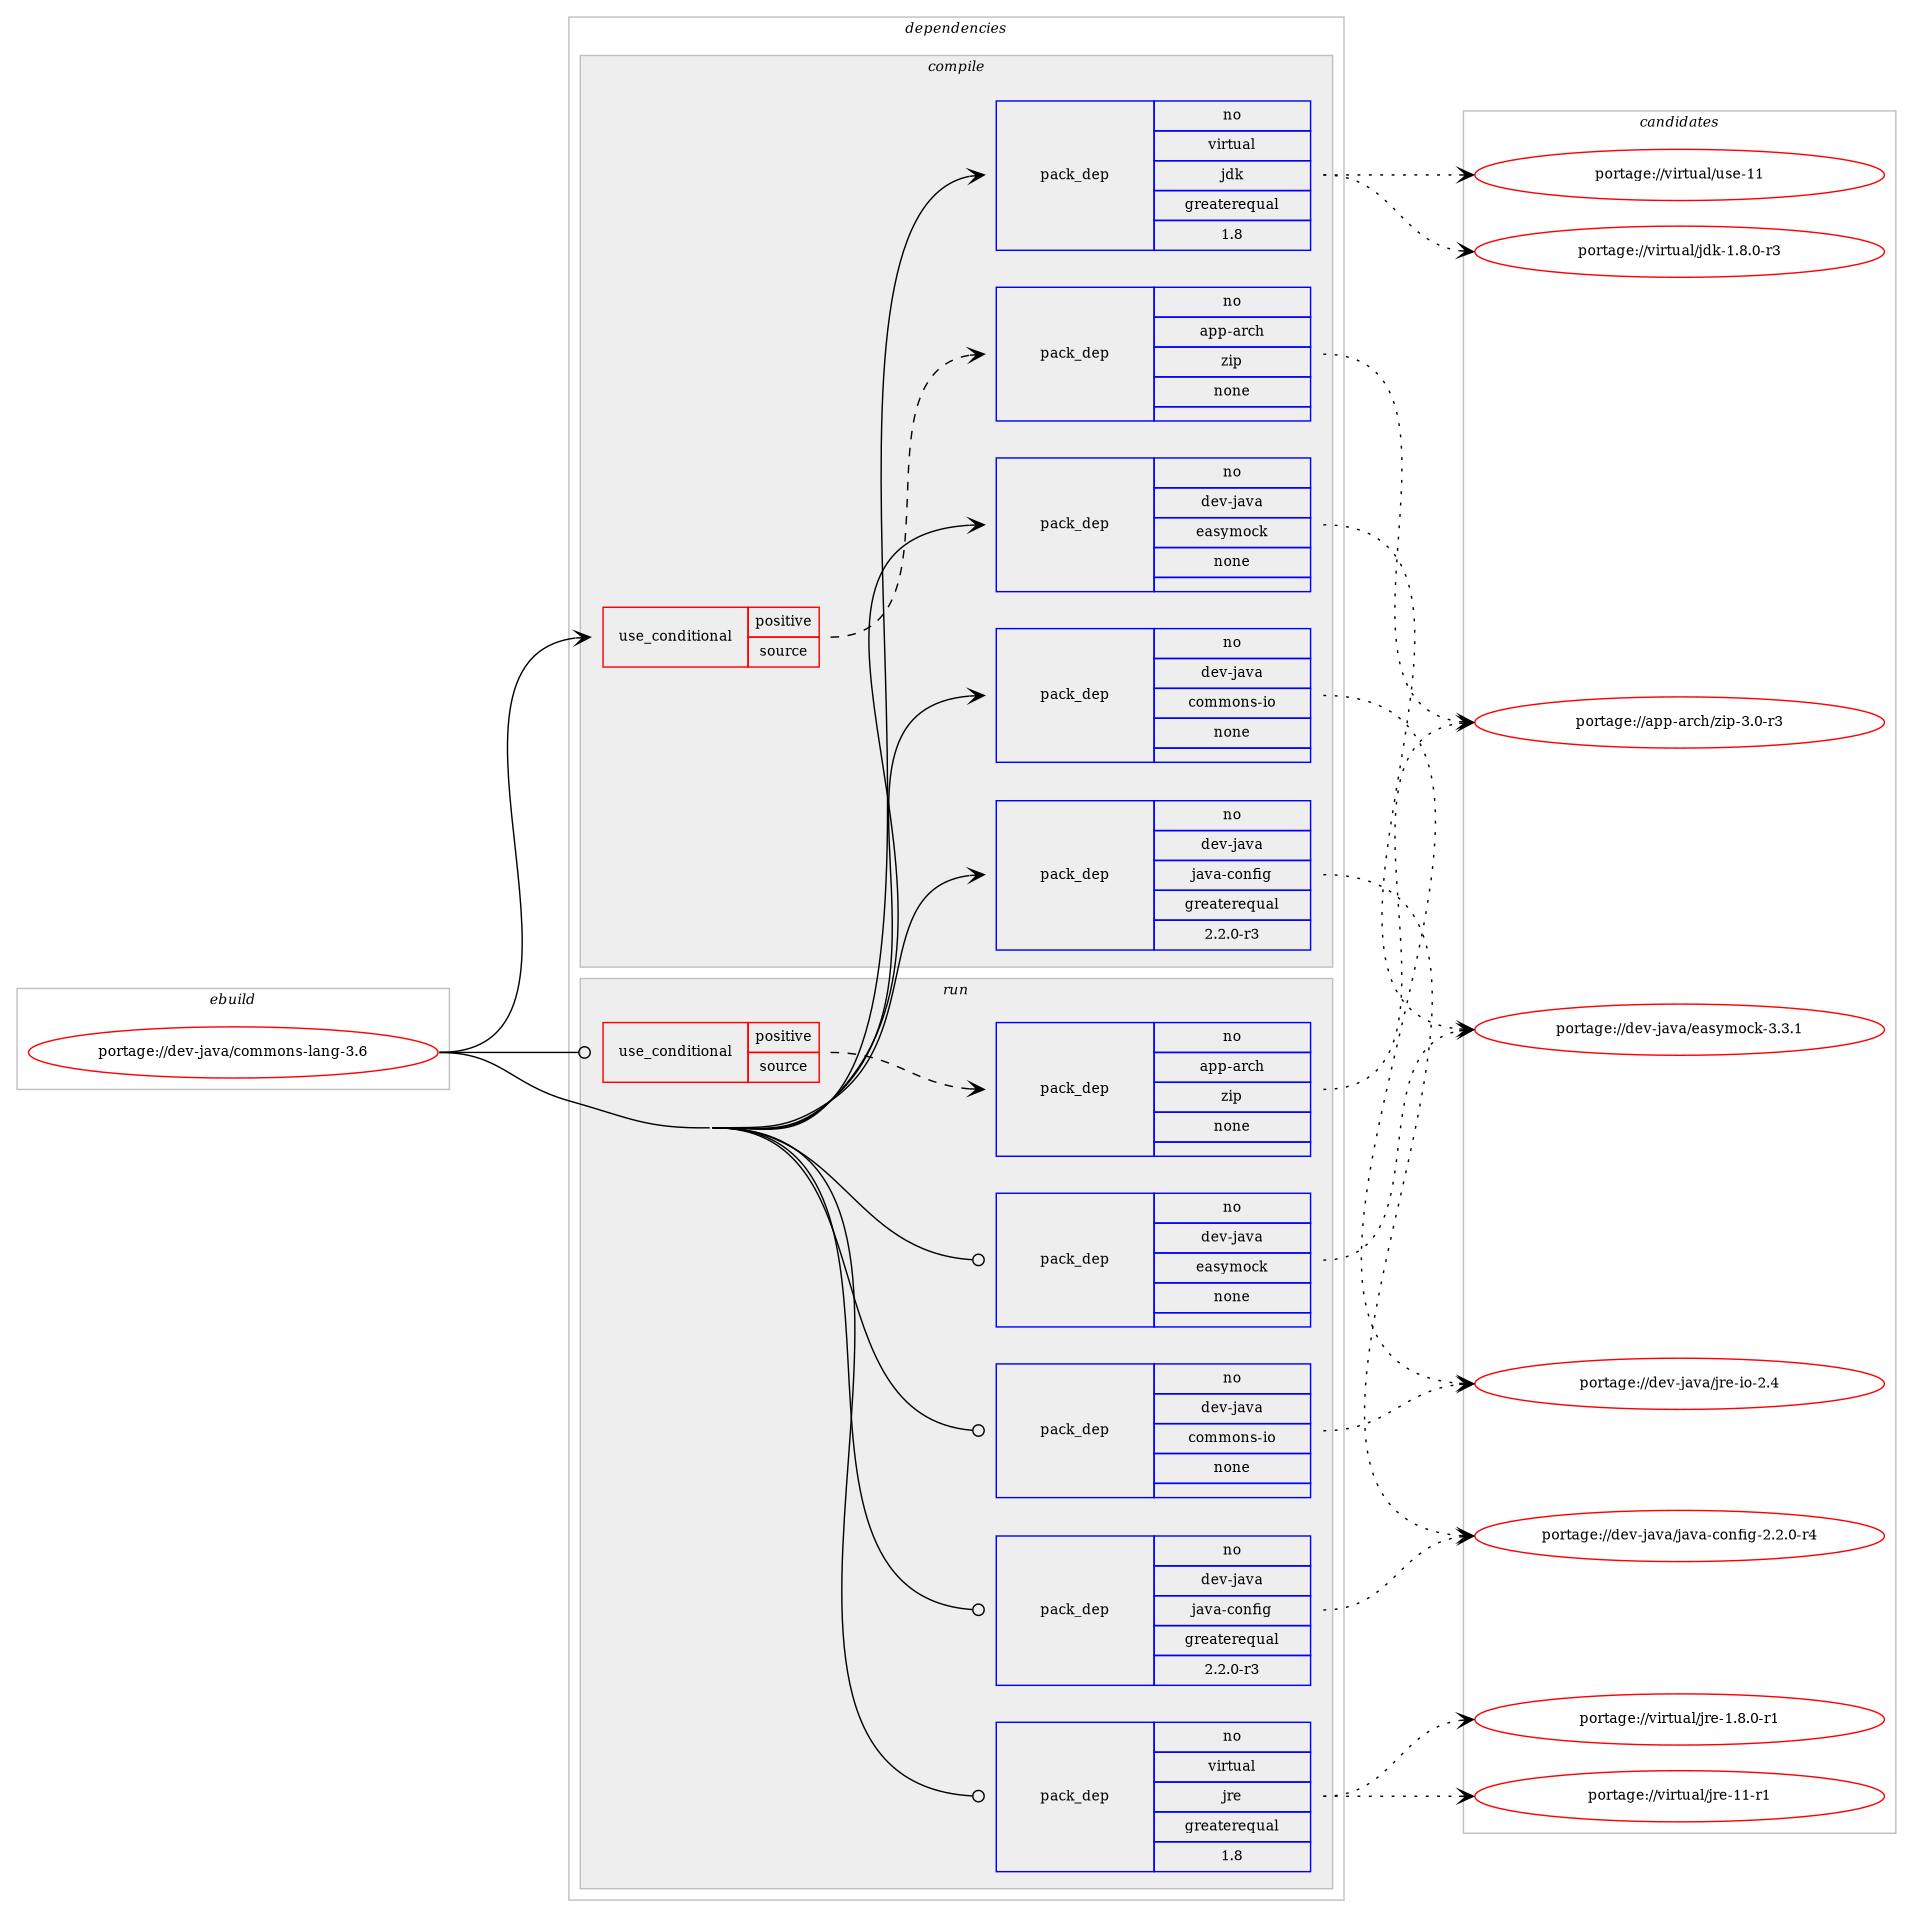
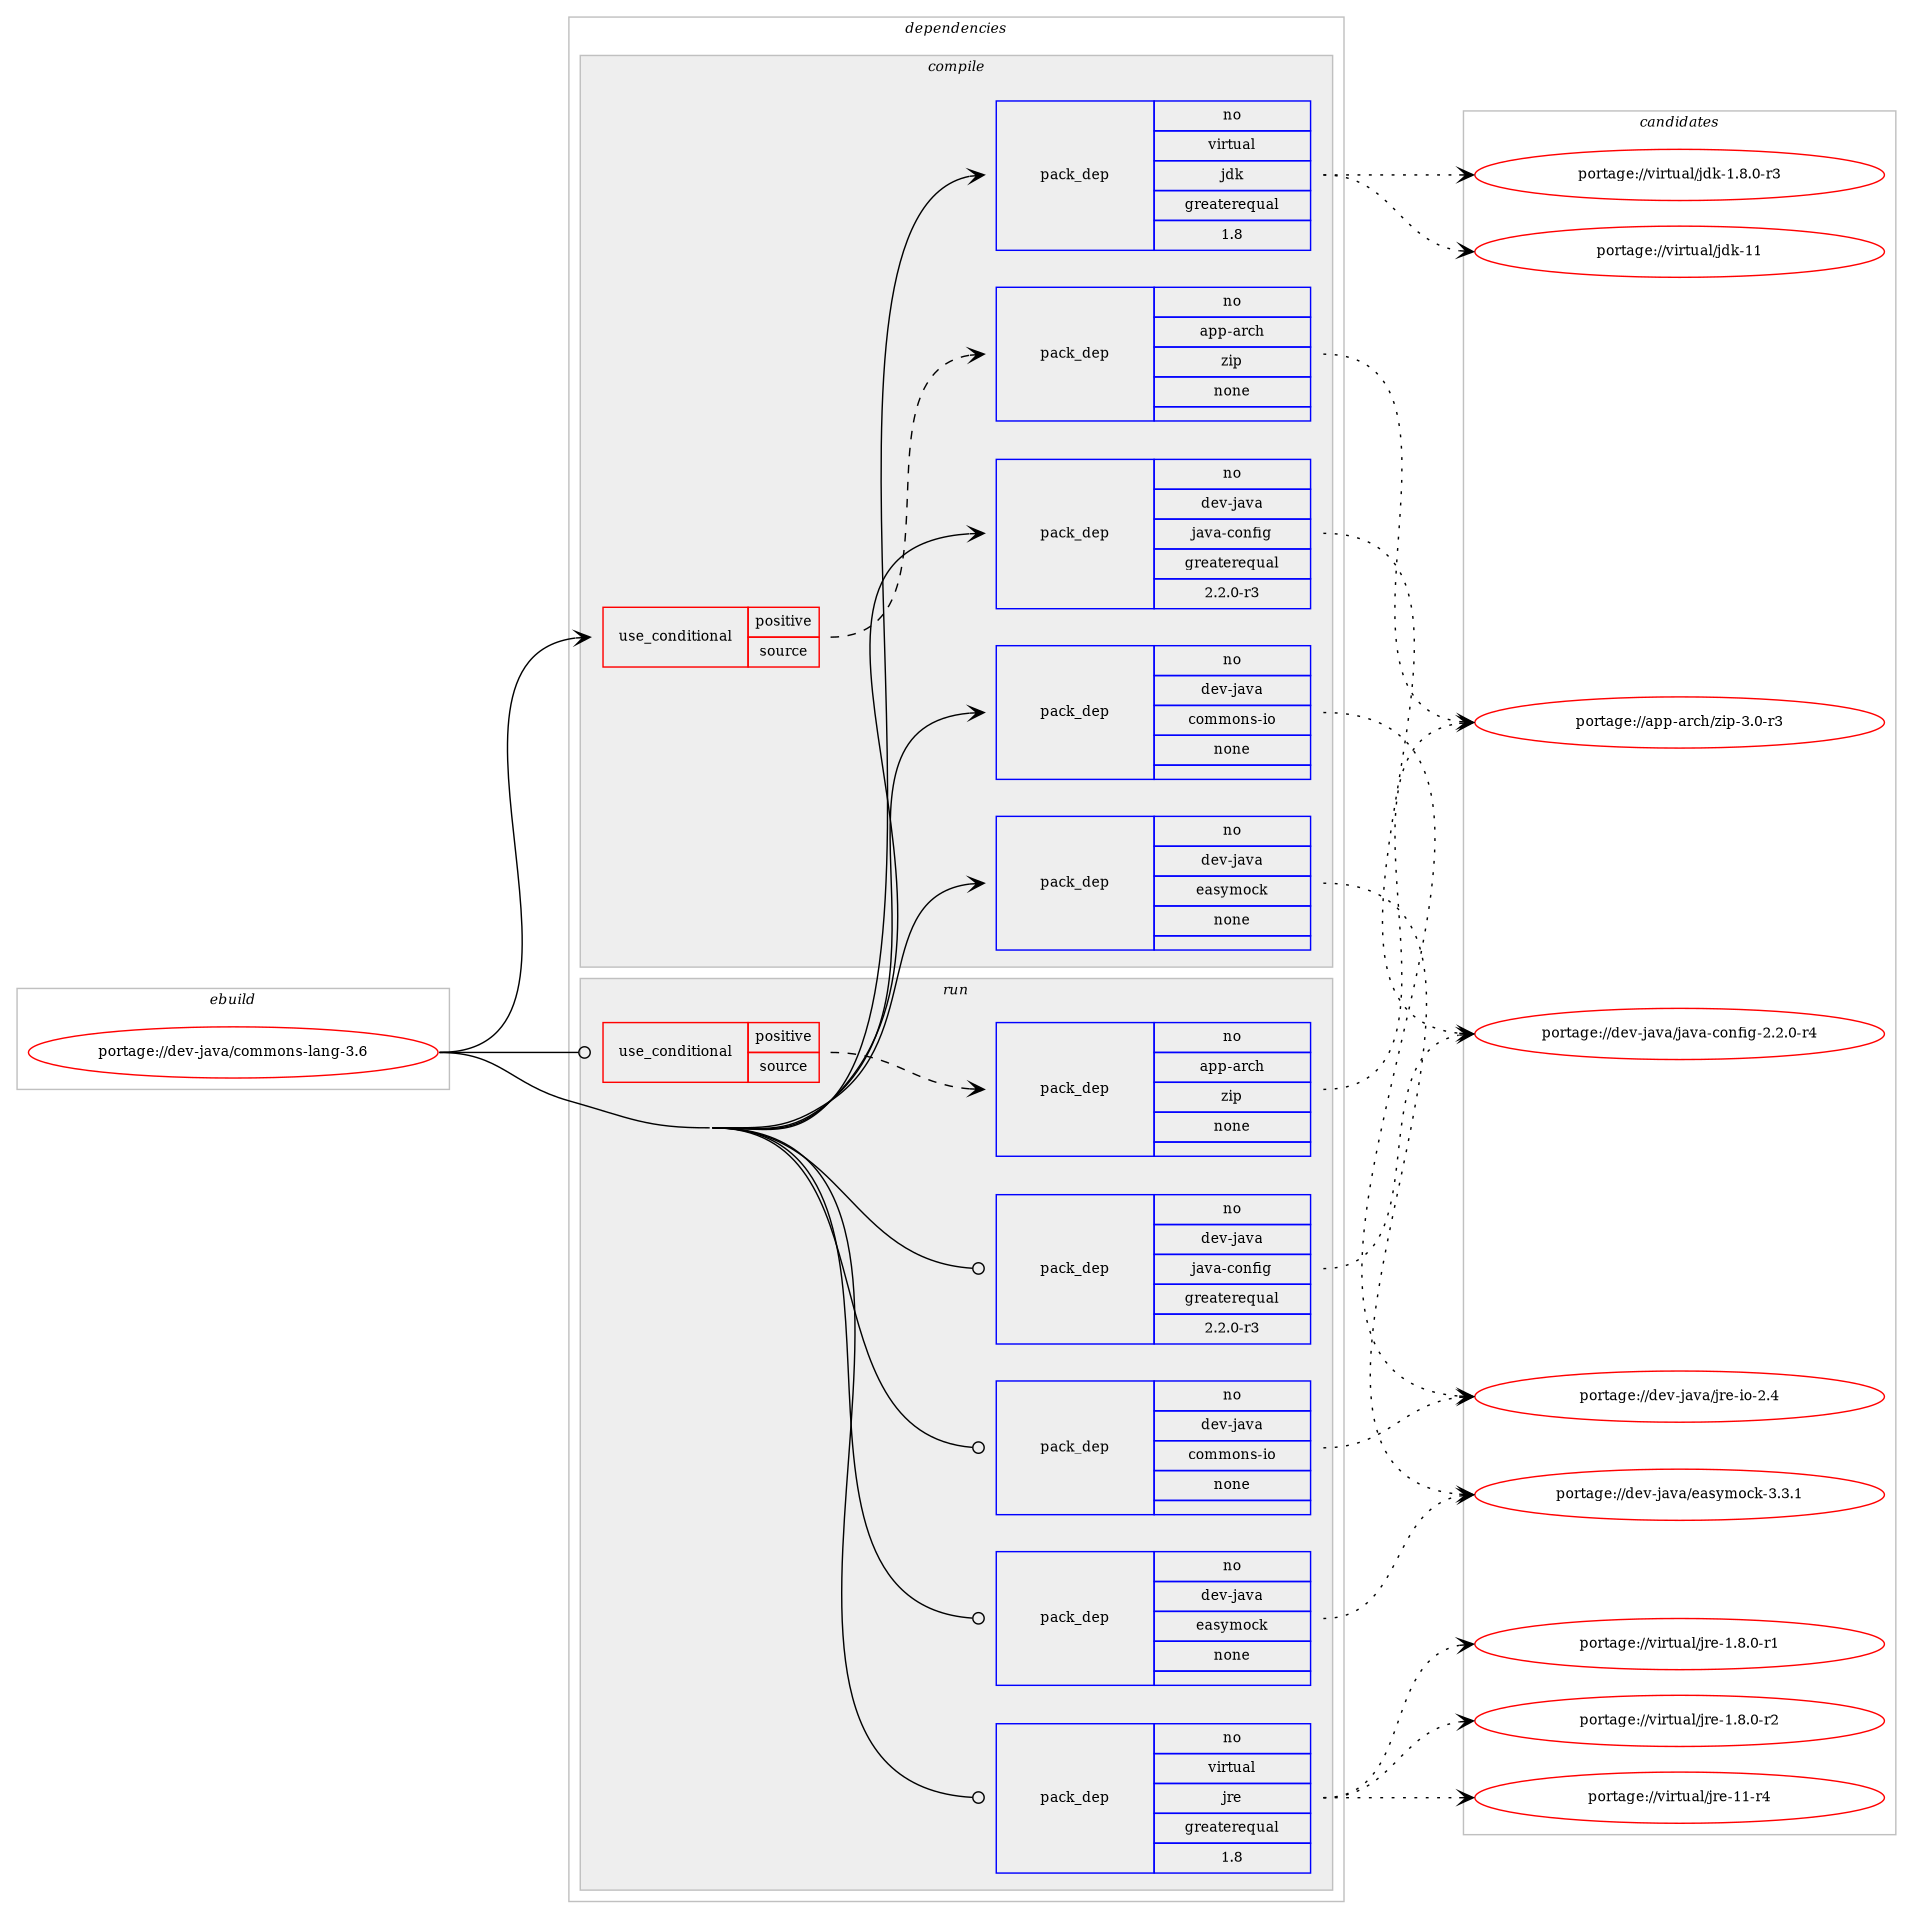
(1680, 175) -> (1680, 252)
none -> (1680, 1721)
(1680, 1796) -> (1680, 1798)
